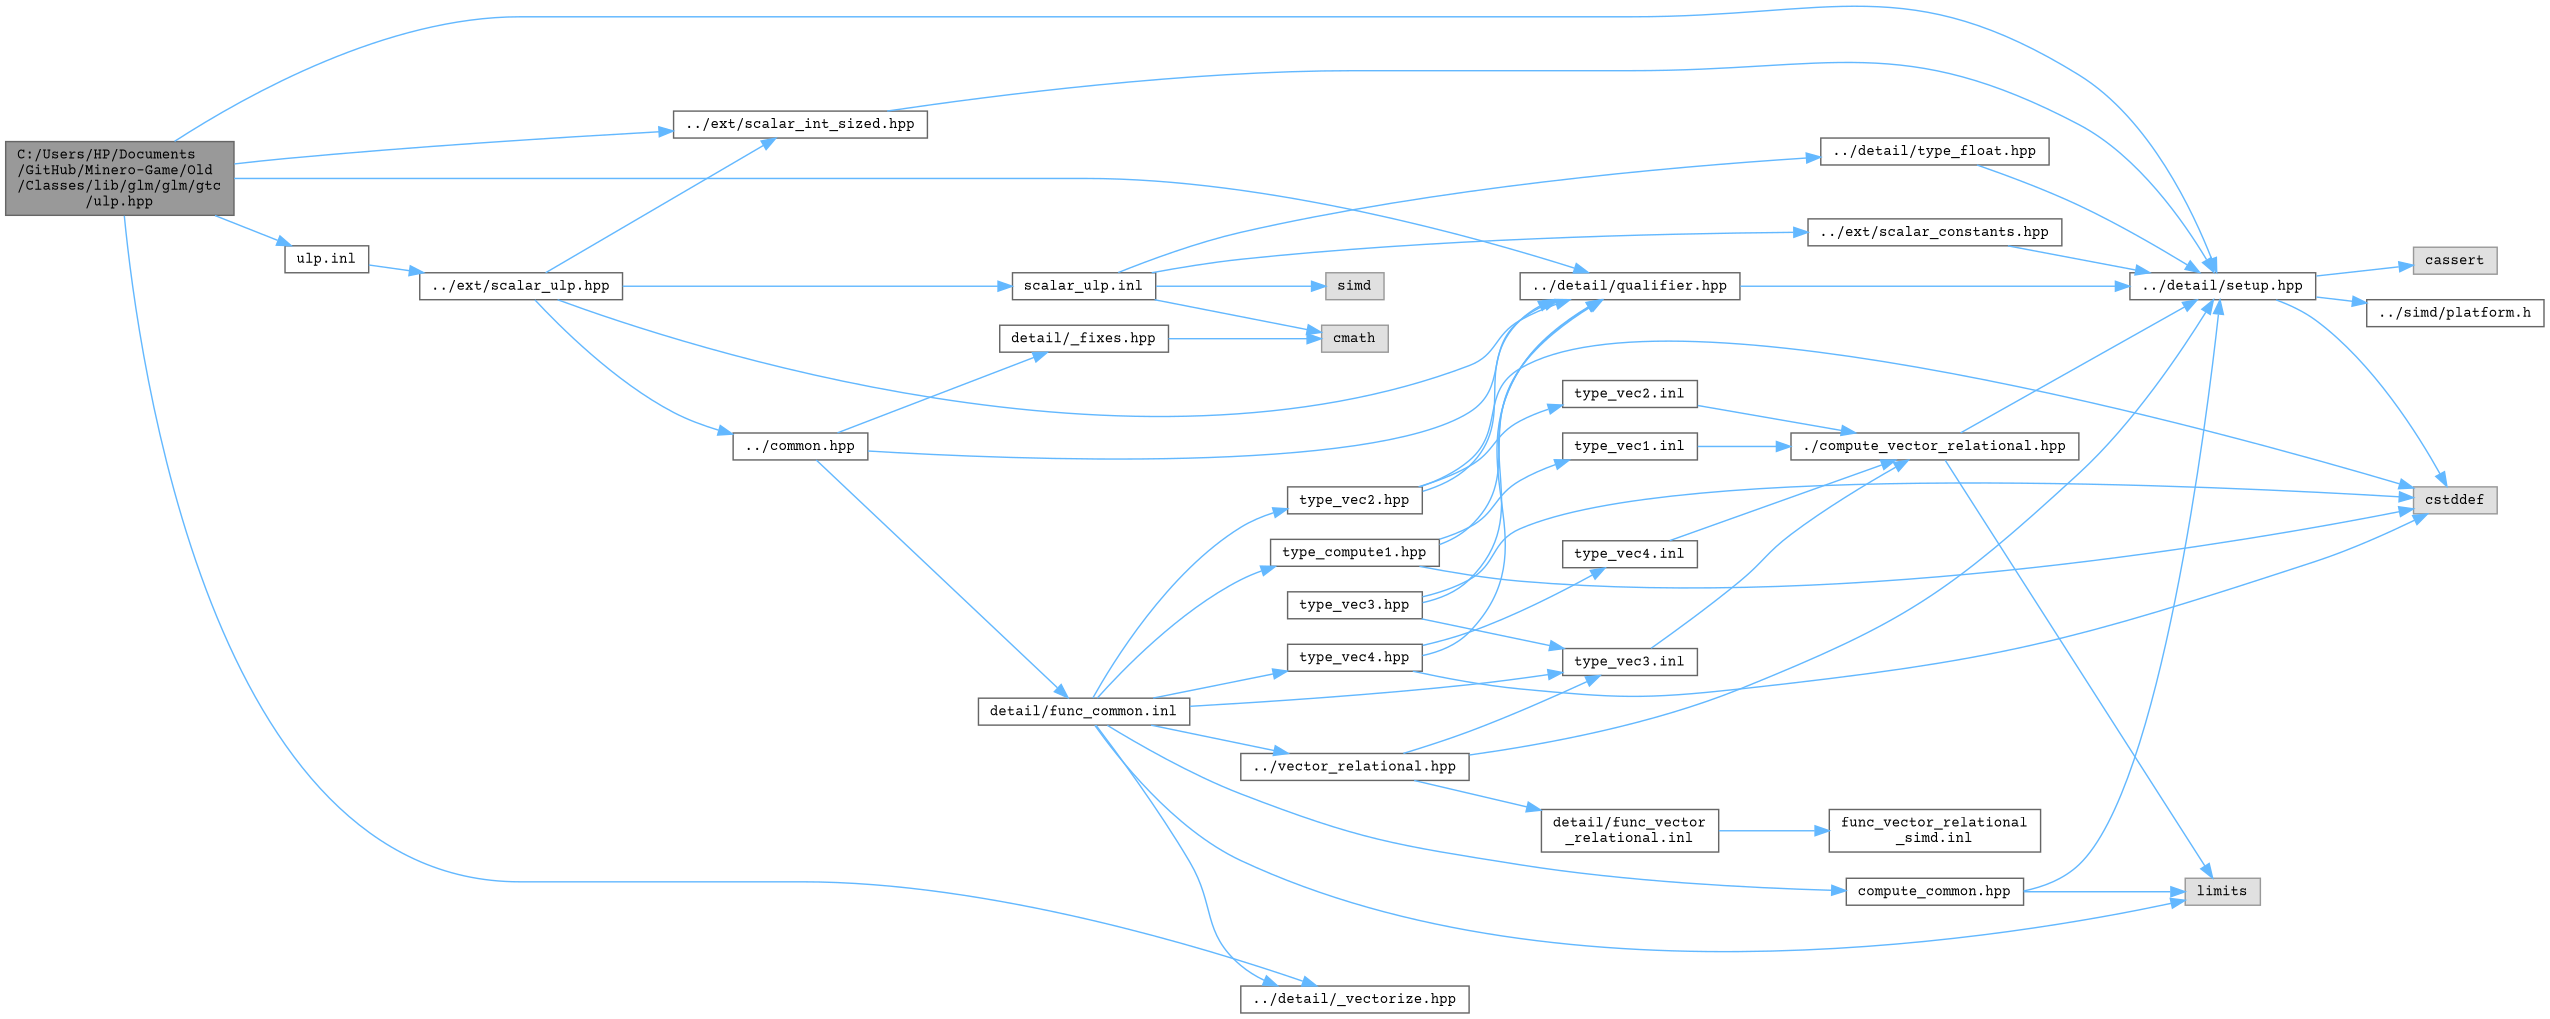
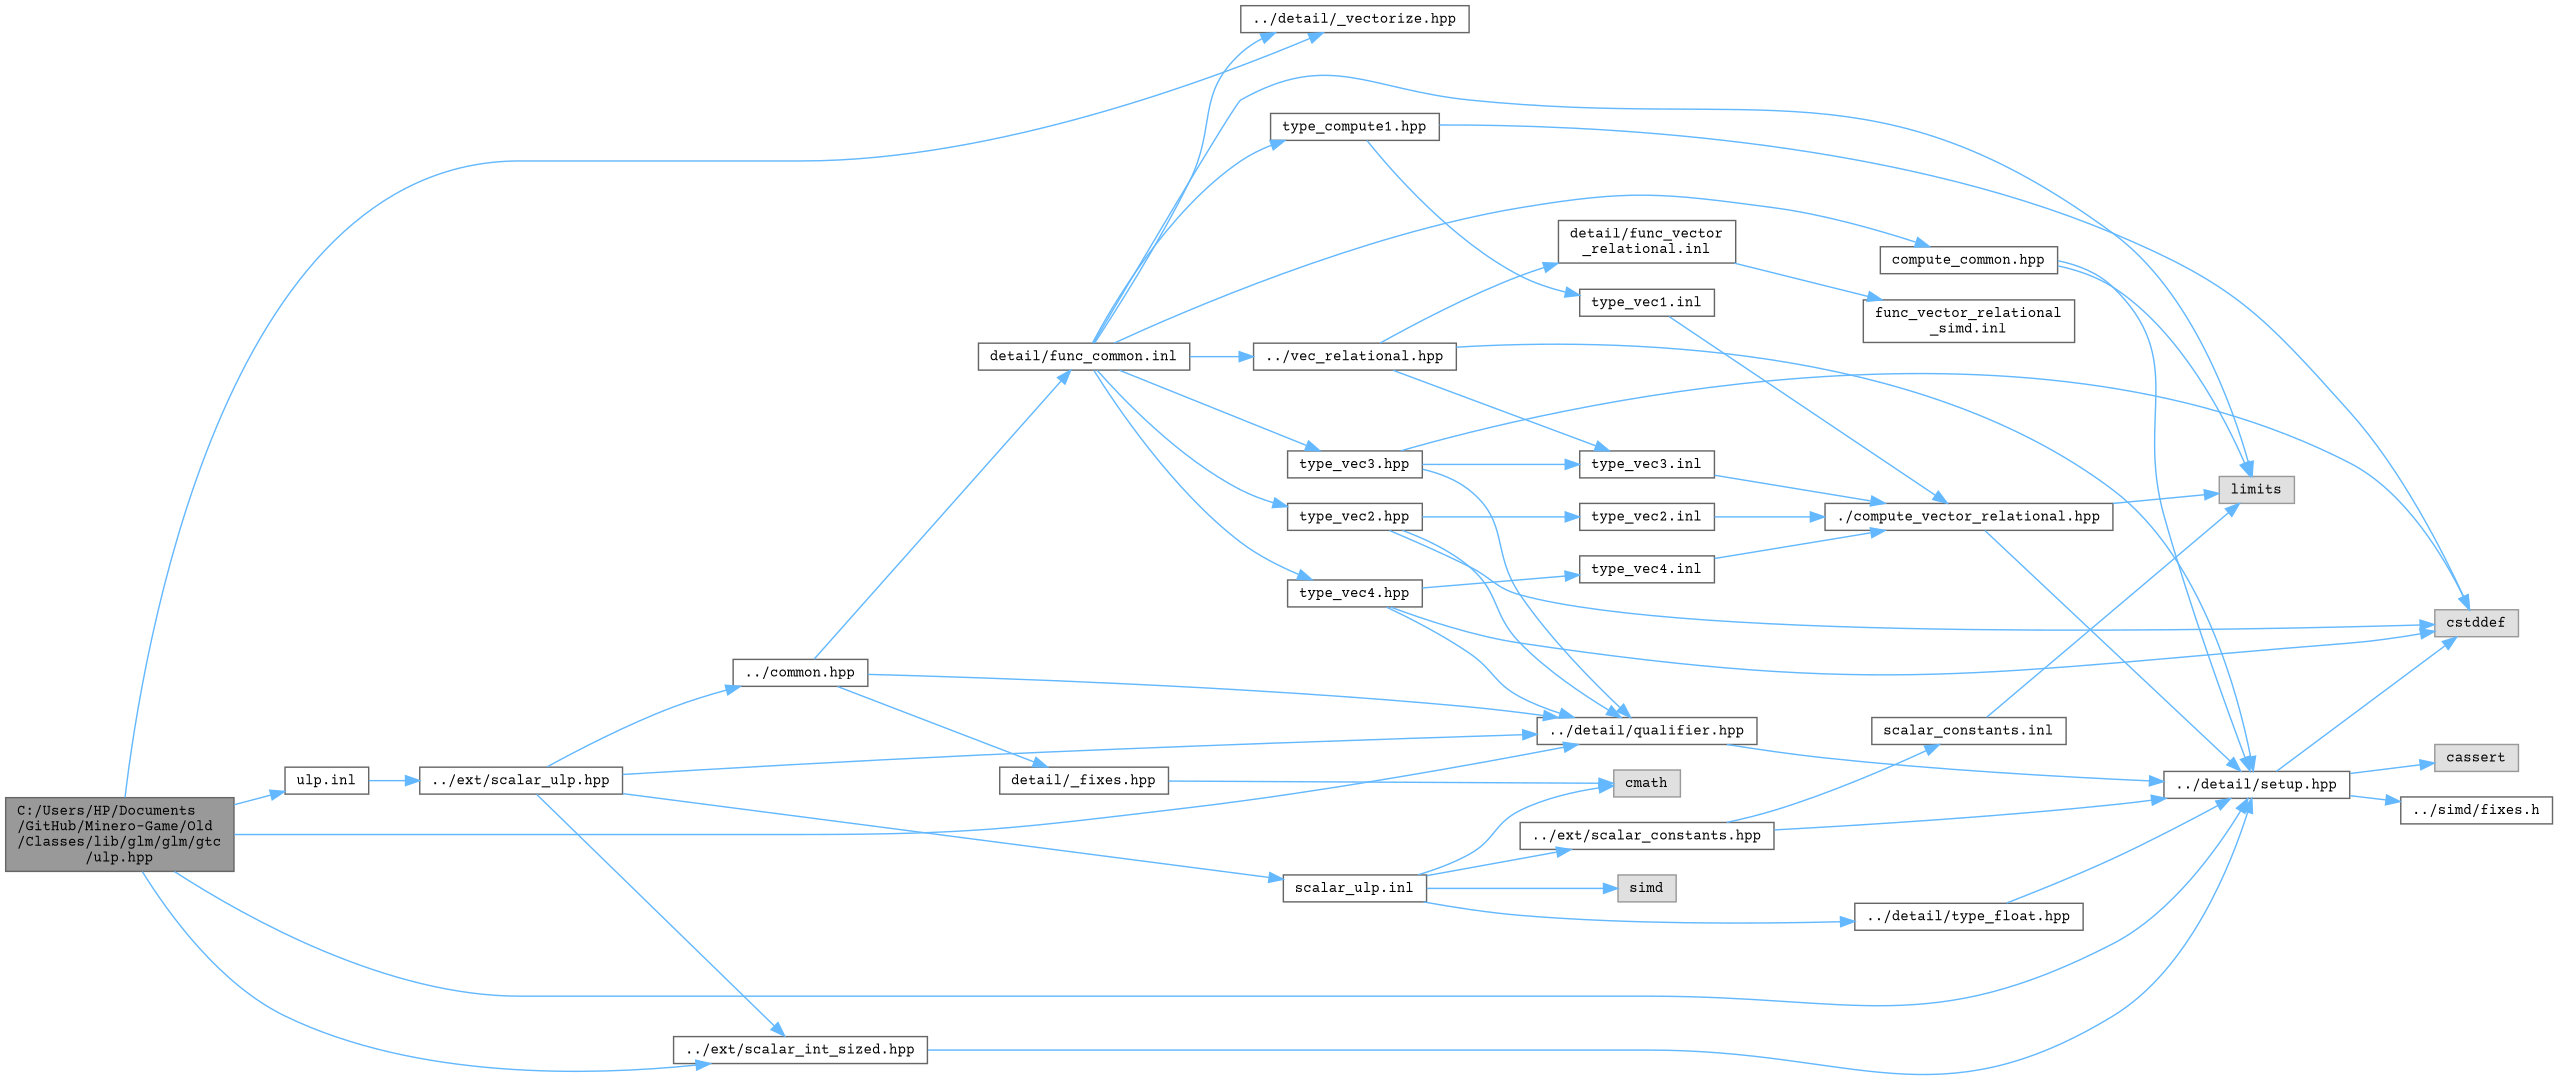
(2455, 313) -> (2477, 810)
(1501, 420) -> none
(1369, 694) -> (1213, 408)
none -> (1969, 731)
(1355, 767) -> (1355, 357)
